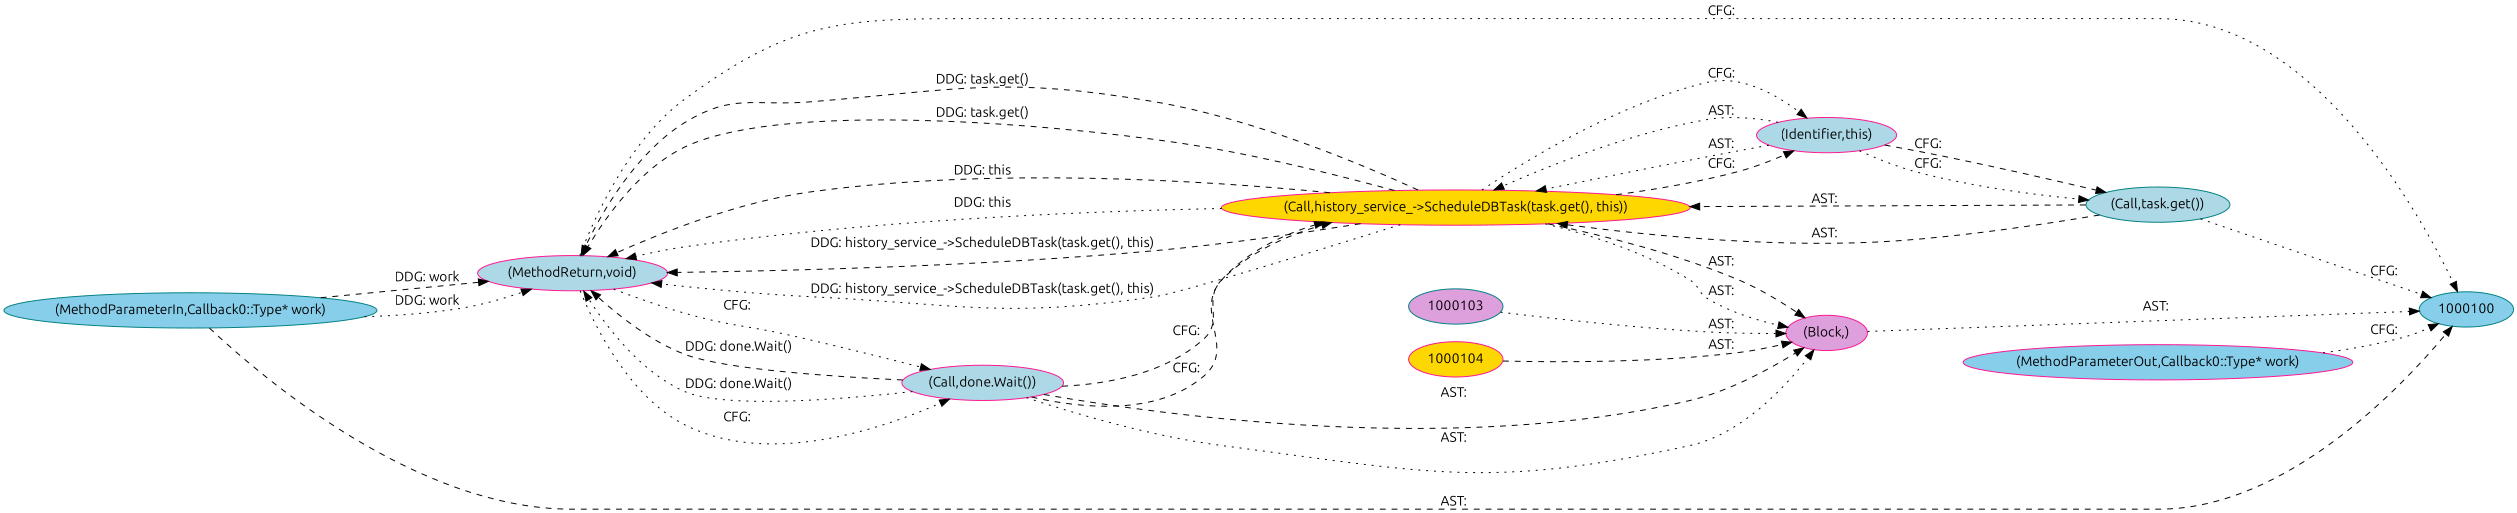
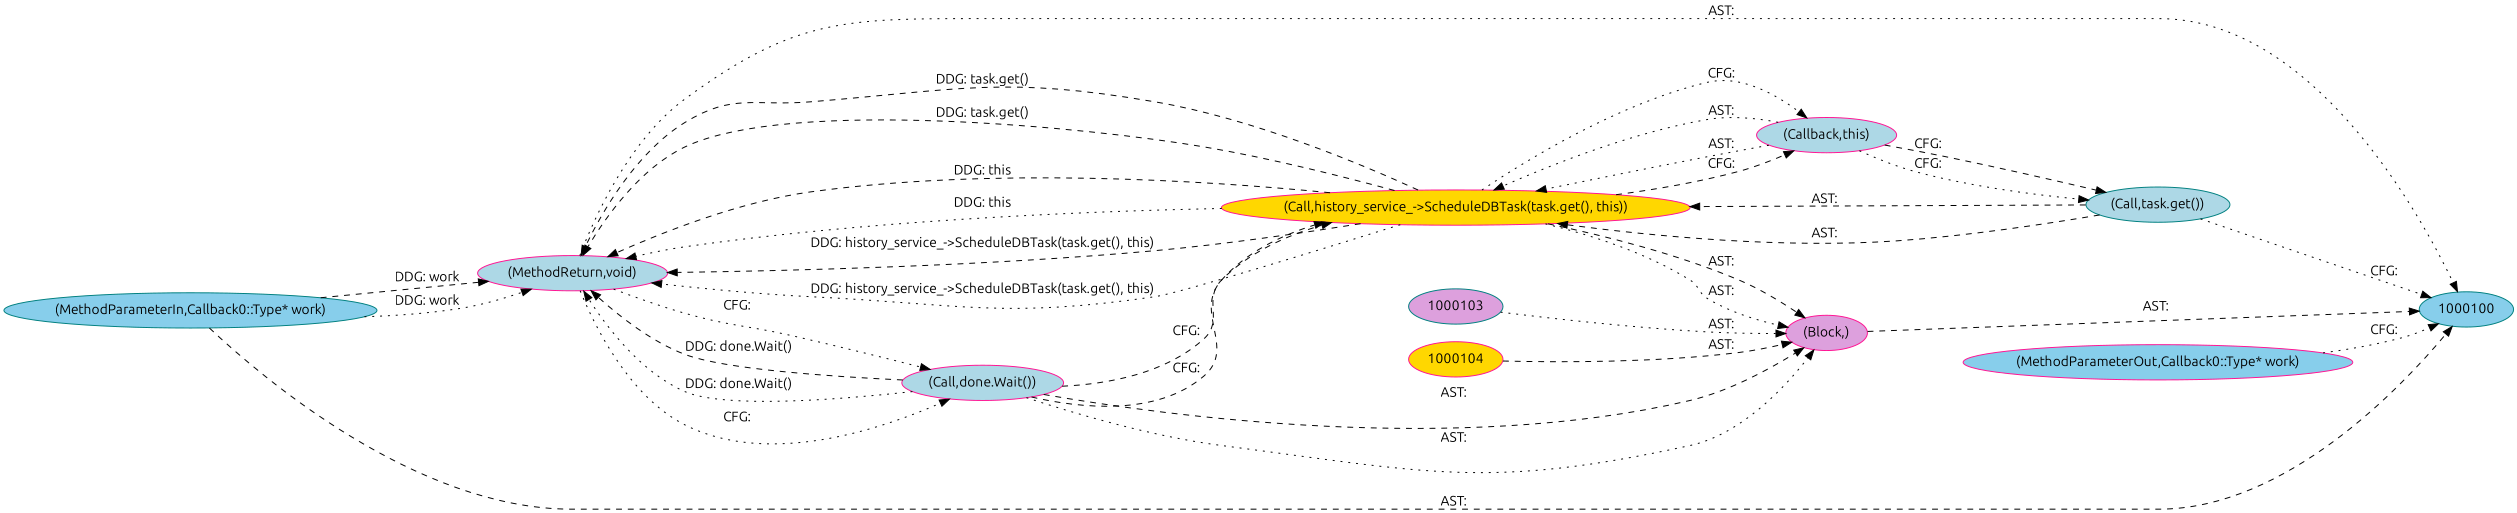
(1723, 11) -> (1723, 11)
(1827, 135) -> (1827, 135)
(2138, 321) -> (2138, 321)
